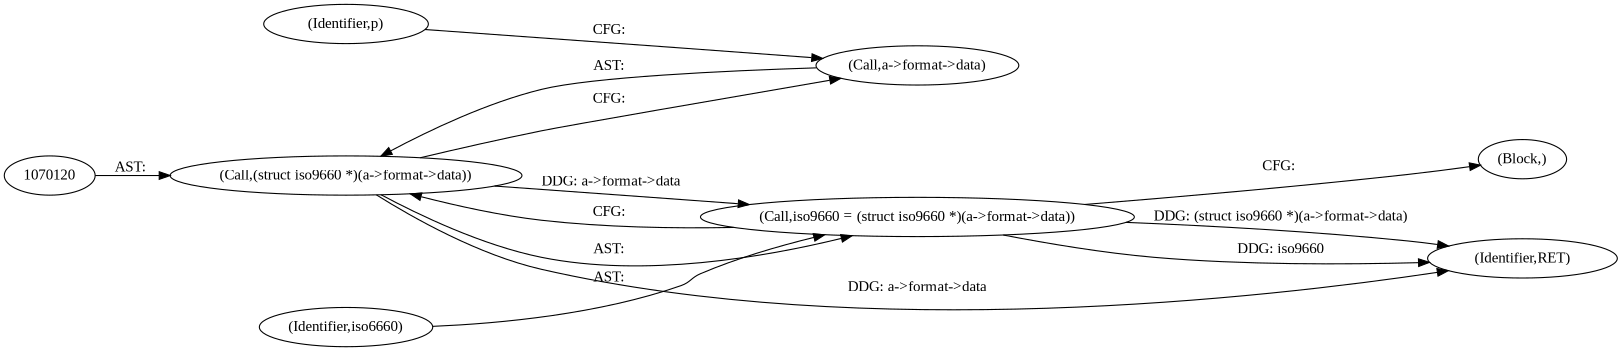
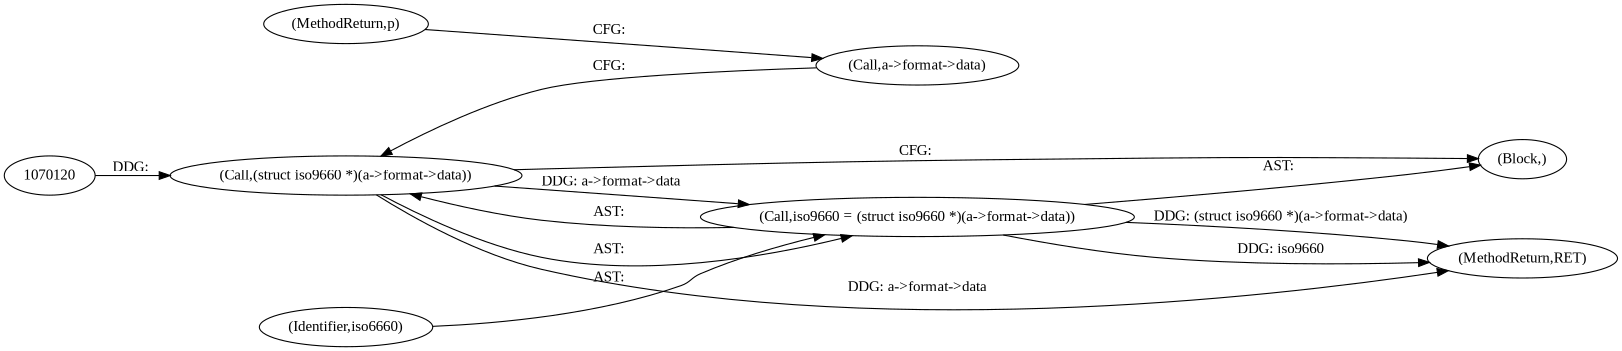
(346, 24) -> (346, 24)
(611, 66) -> (611, 66)
(624, 116) -> (990, 160)
(1281, 166) -> (1281, 166)
(133, 167) -> (133, 167)
(611, 212) -> (611, 212)
(1522, 258) -> (1522, 258)
